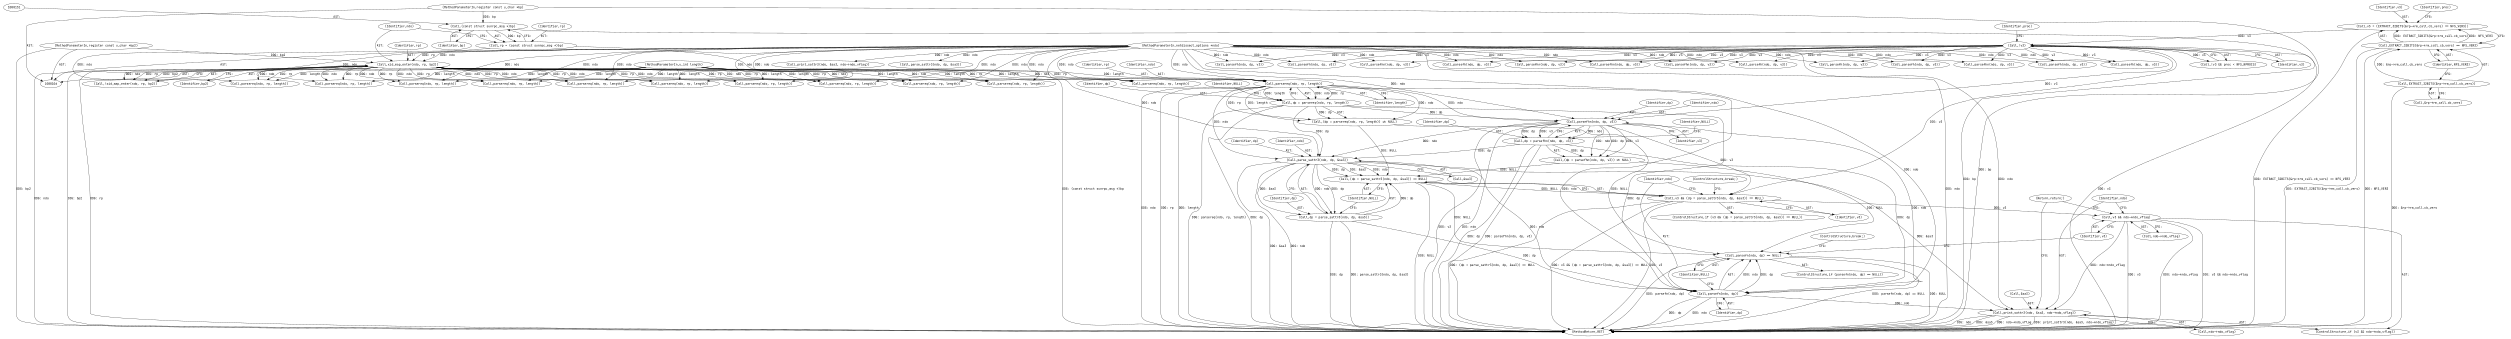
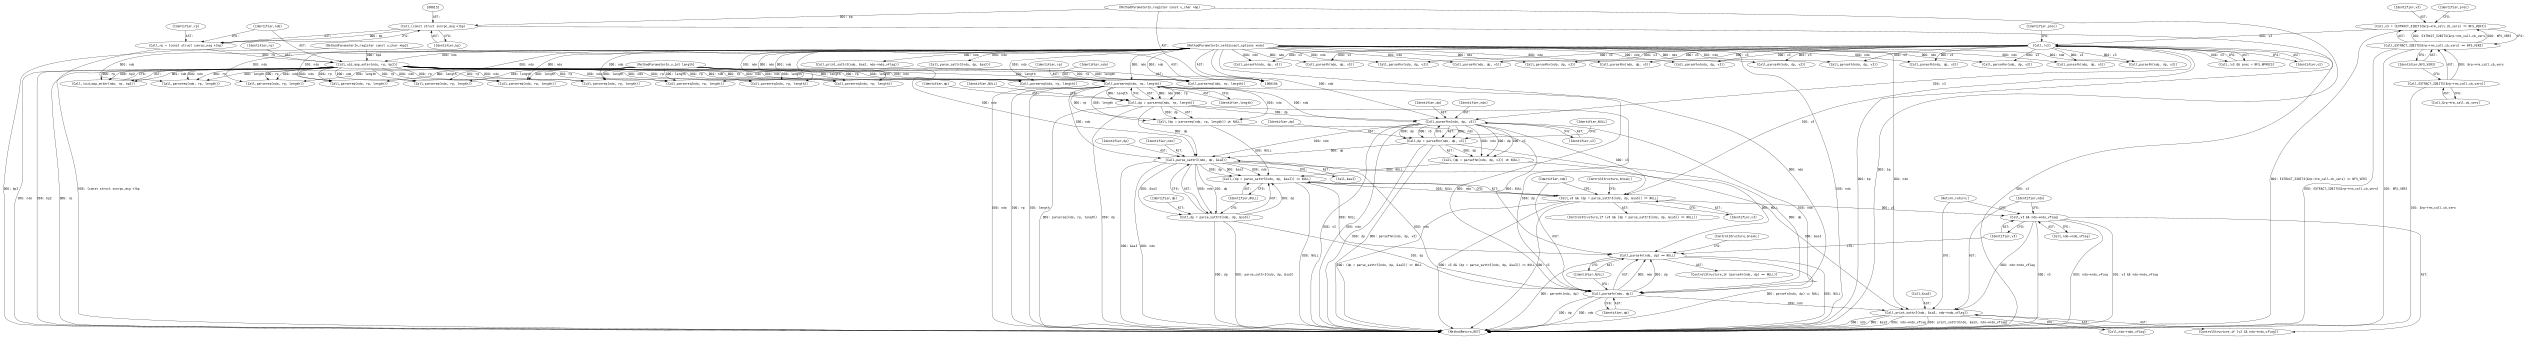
(194, 84) -> none
